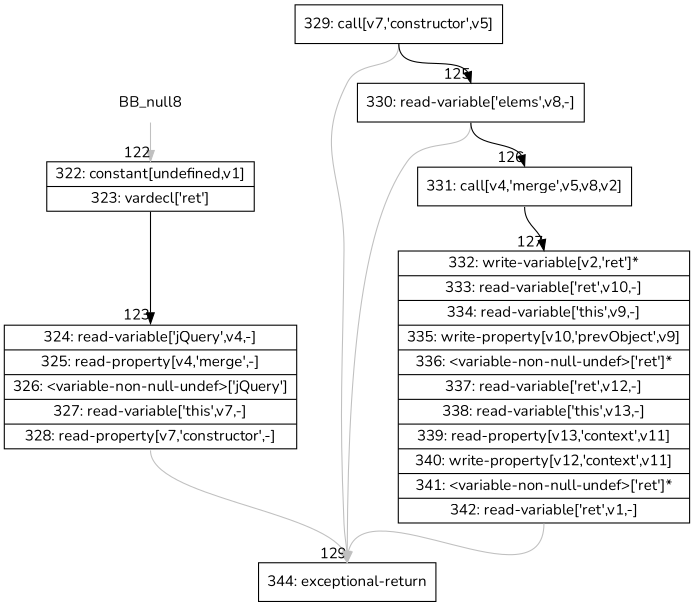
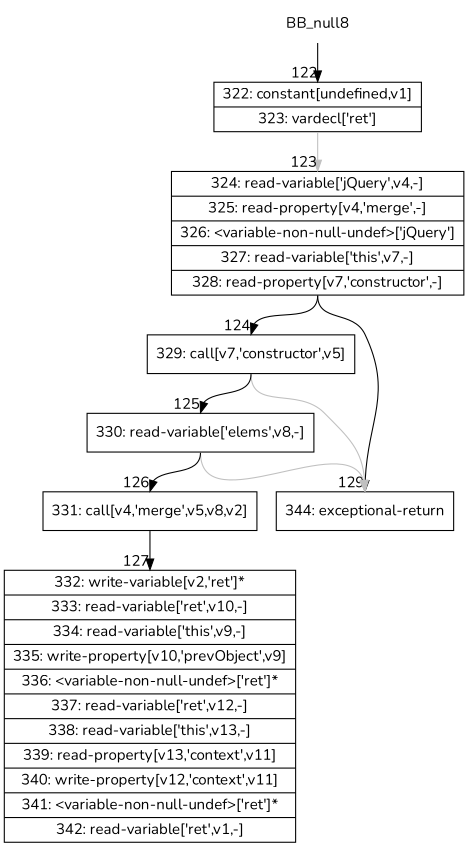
(151, 136) -> (318, 57)
(151, 262) -> (318, 146)
none -> (290, 315)
(244, 505) -> (377, 374)
(451, 544) -> none
